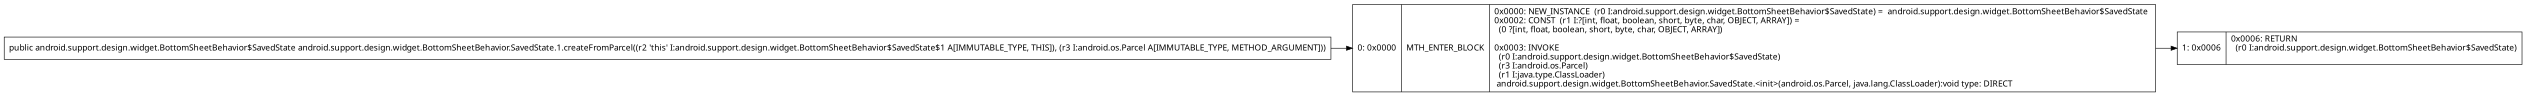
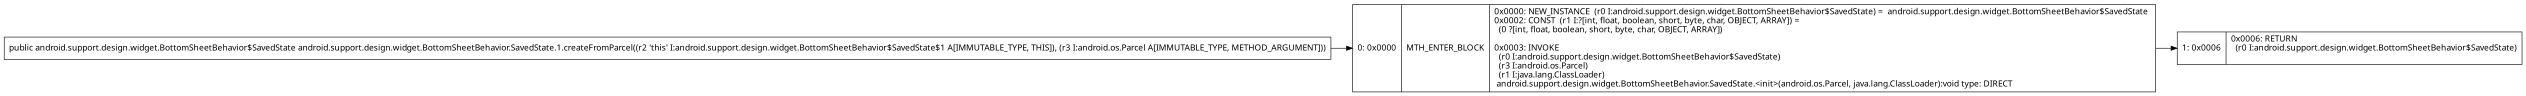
(1550, 75) -> (1550, 75)
